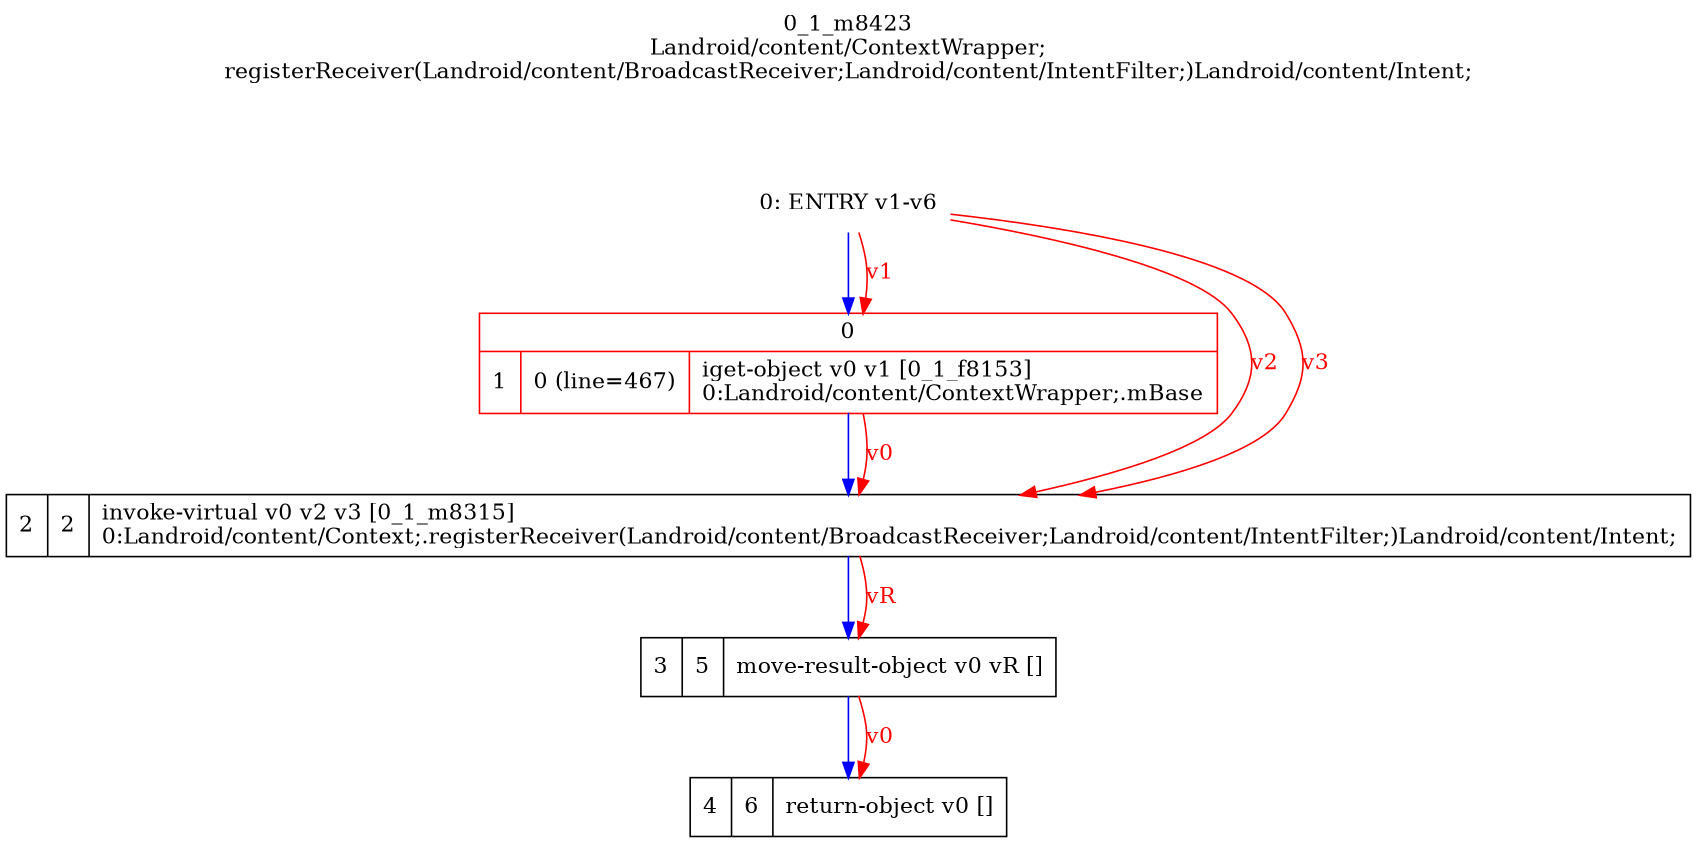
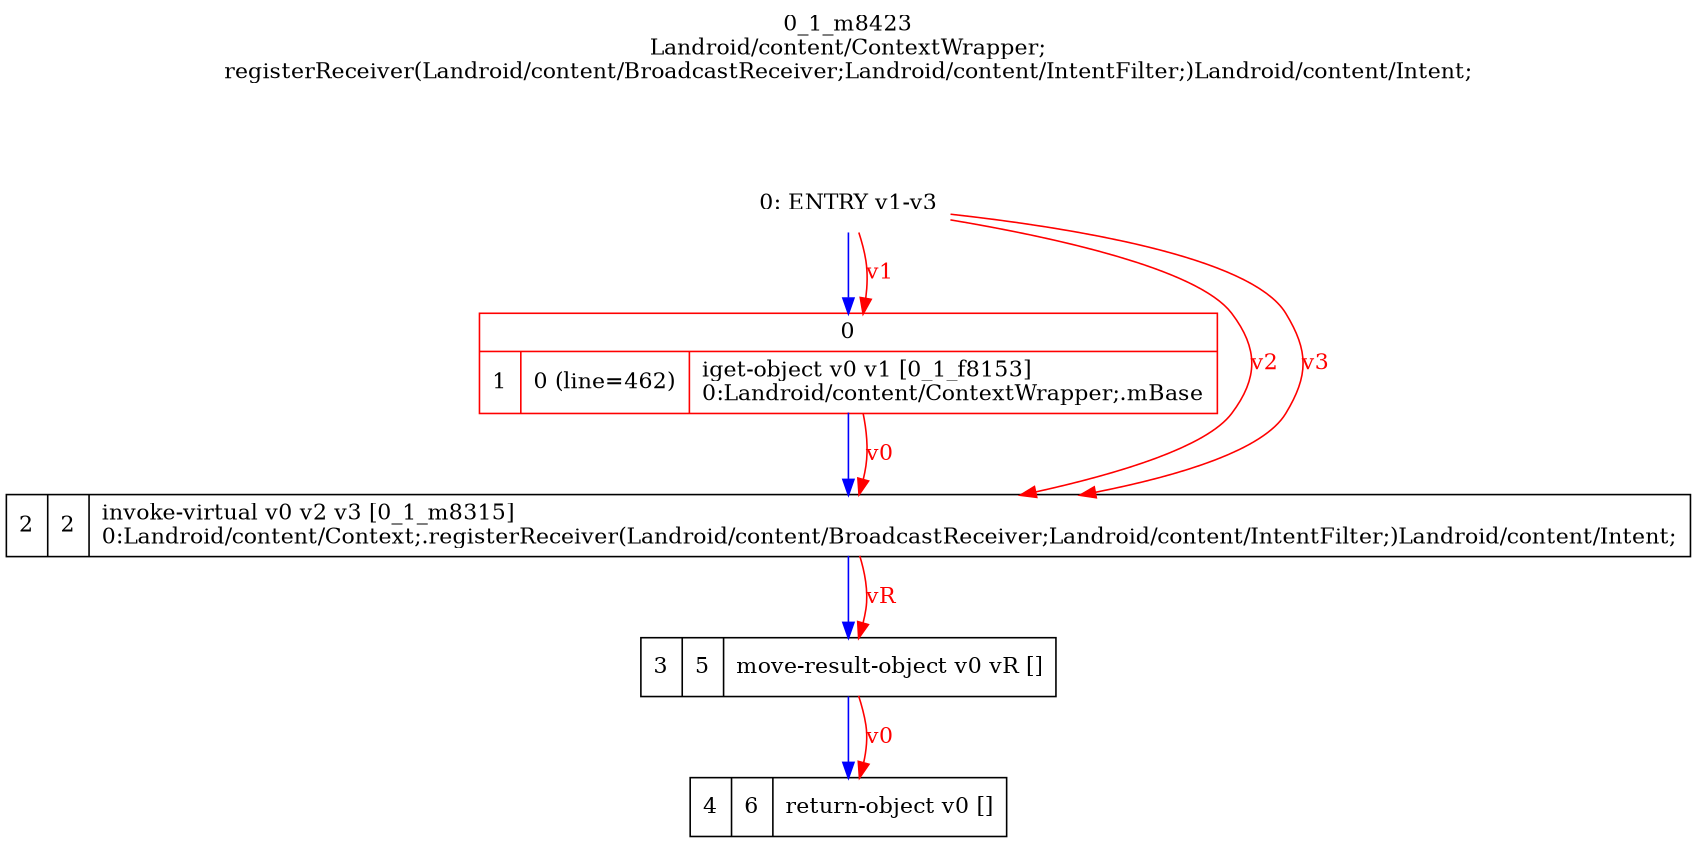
(848, 204) -> (848, 204)
(605, 382) -> (605, 382)
